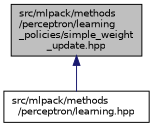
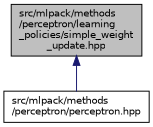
(77, 107) -> (77, 107)
